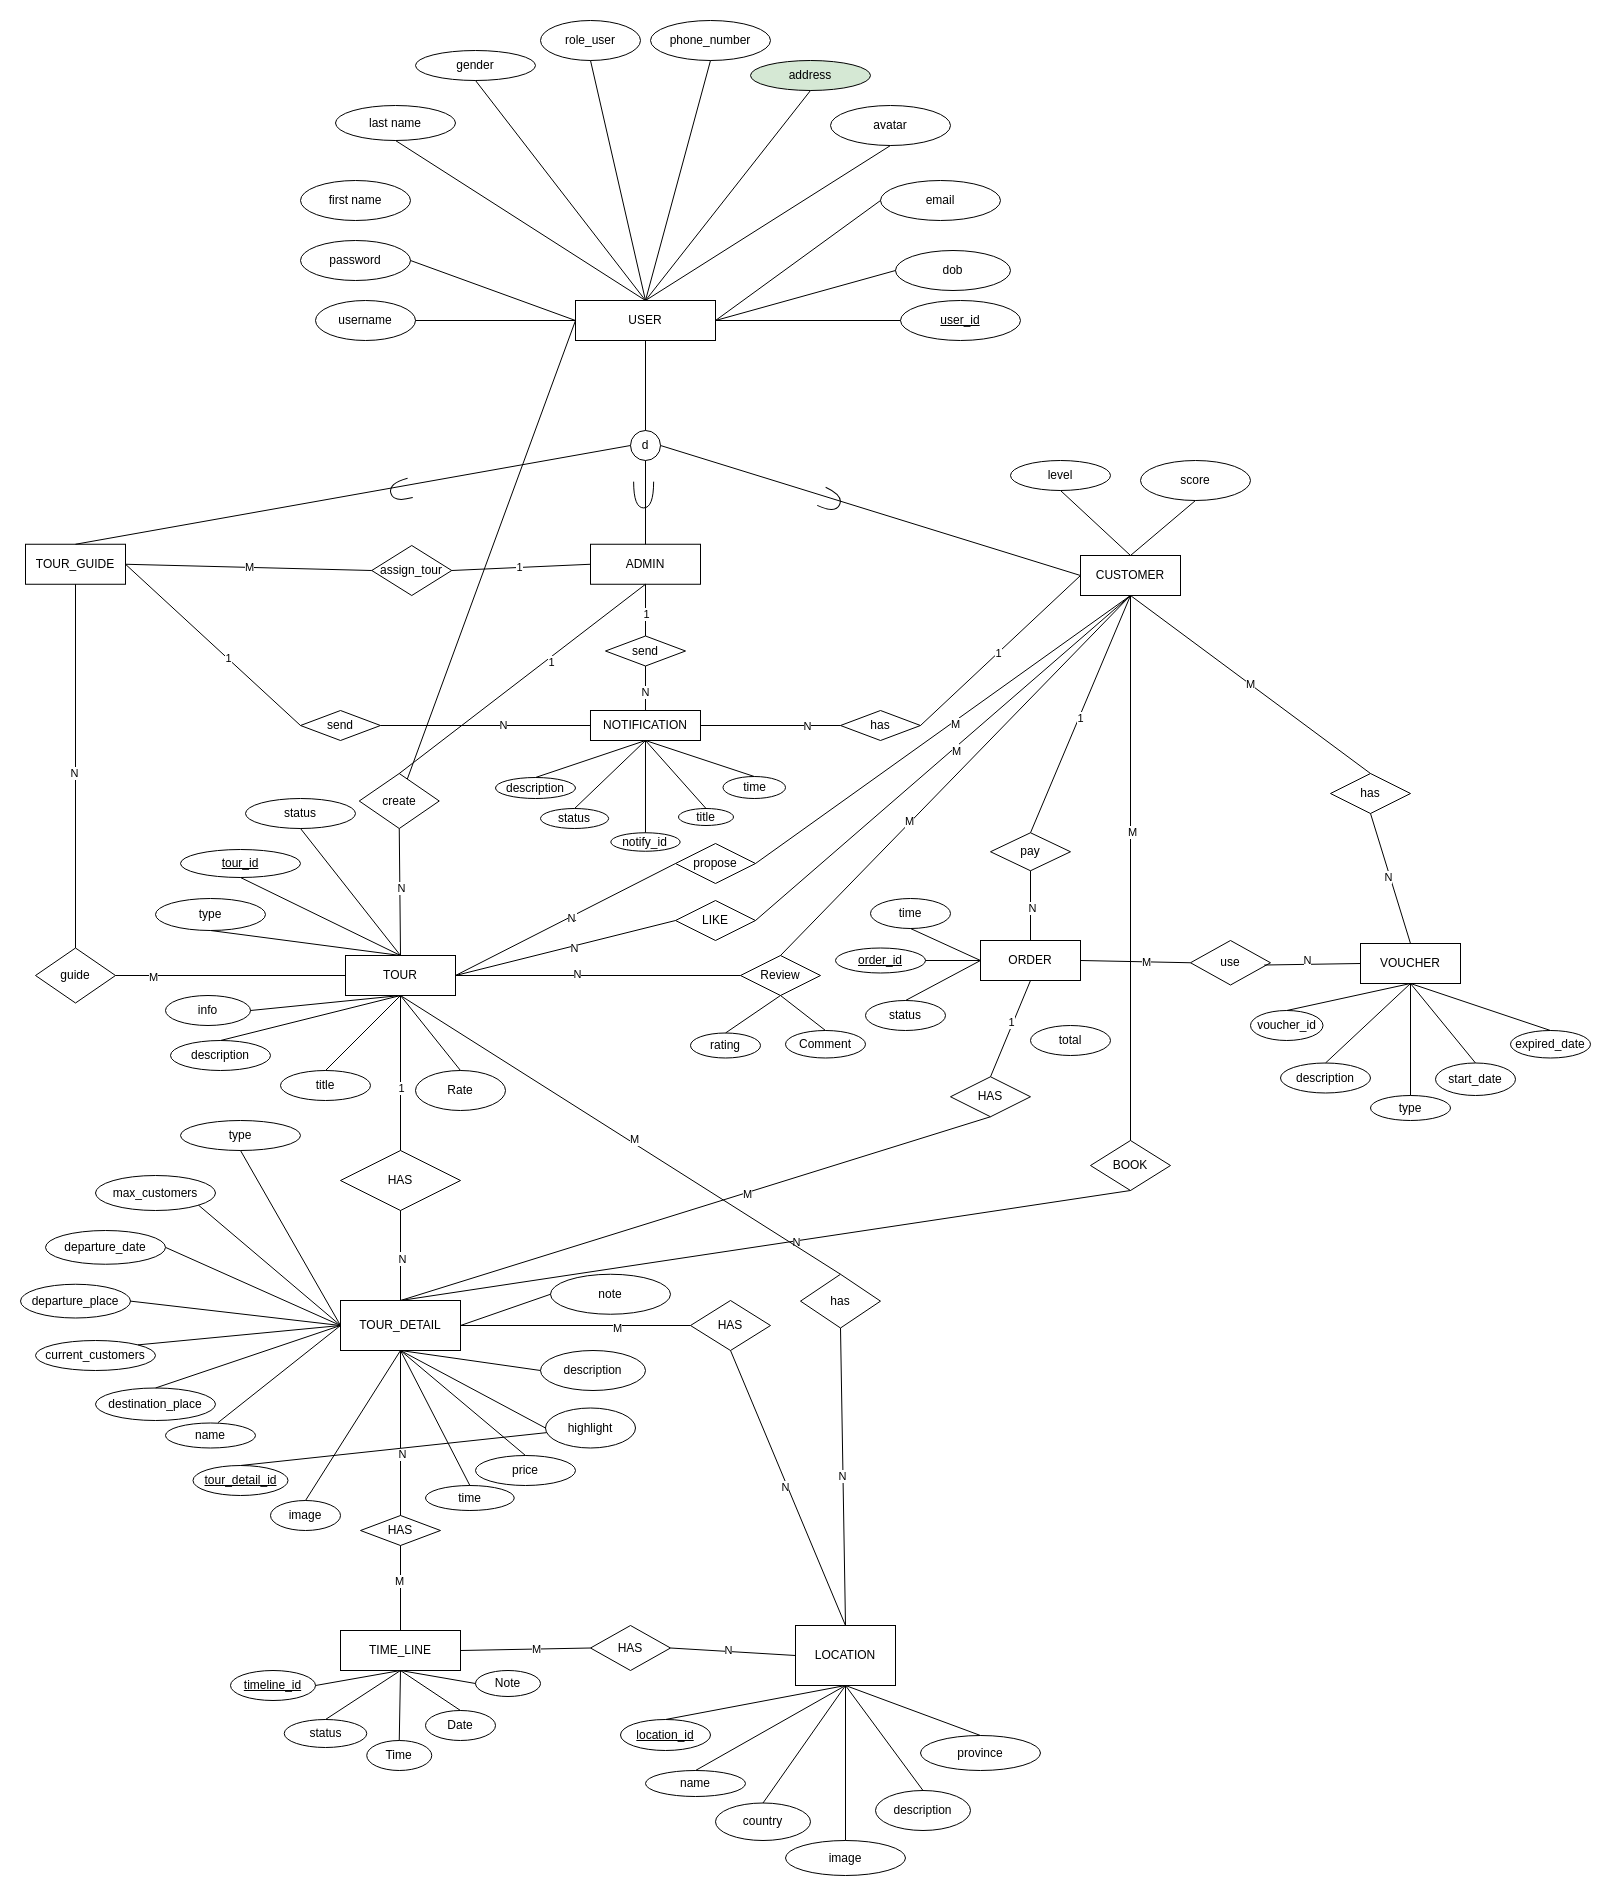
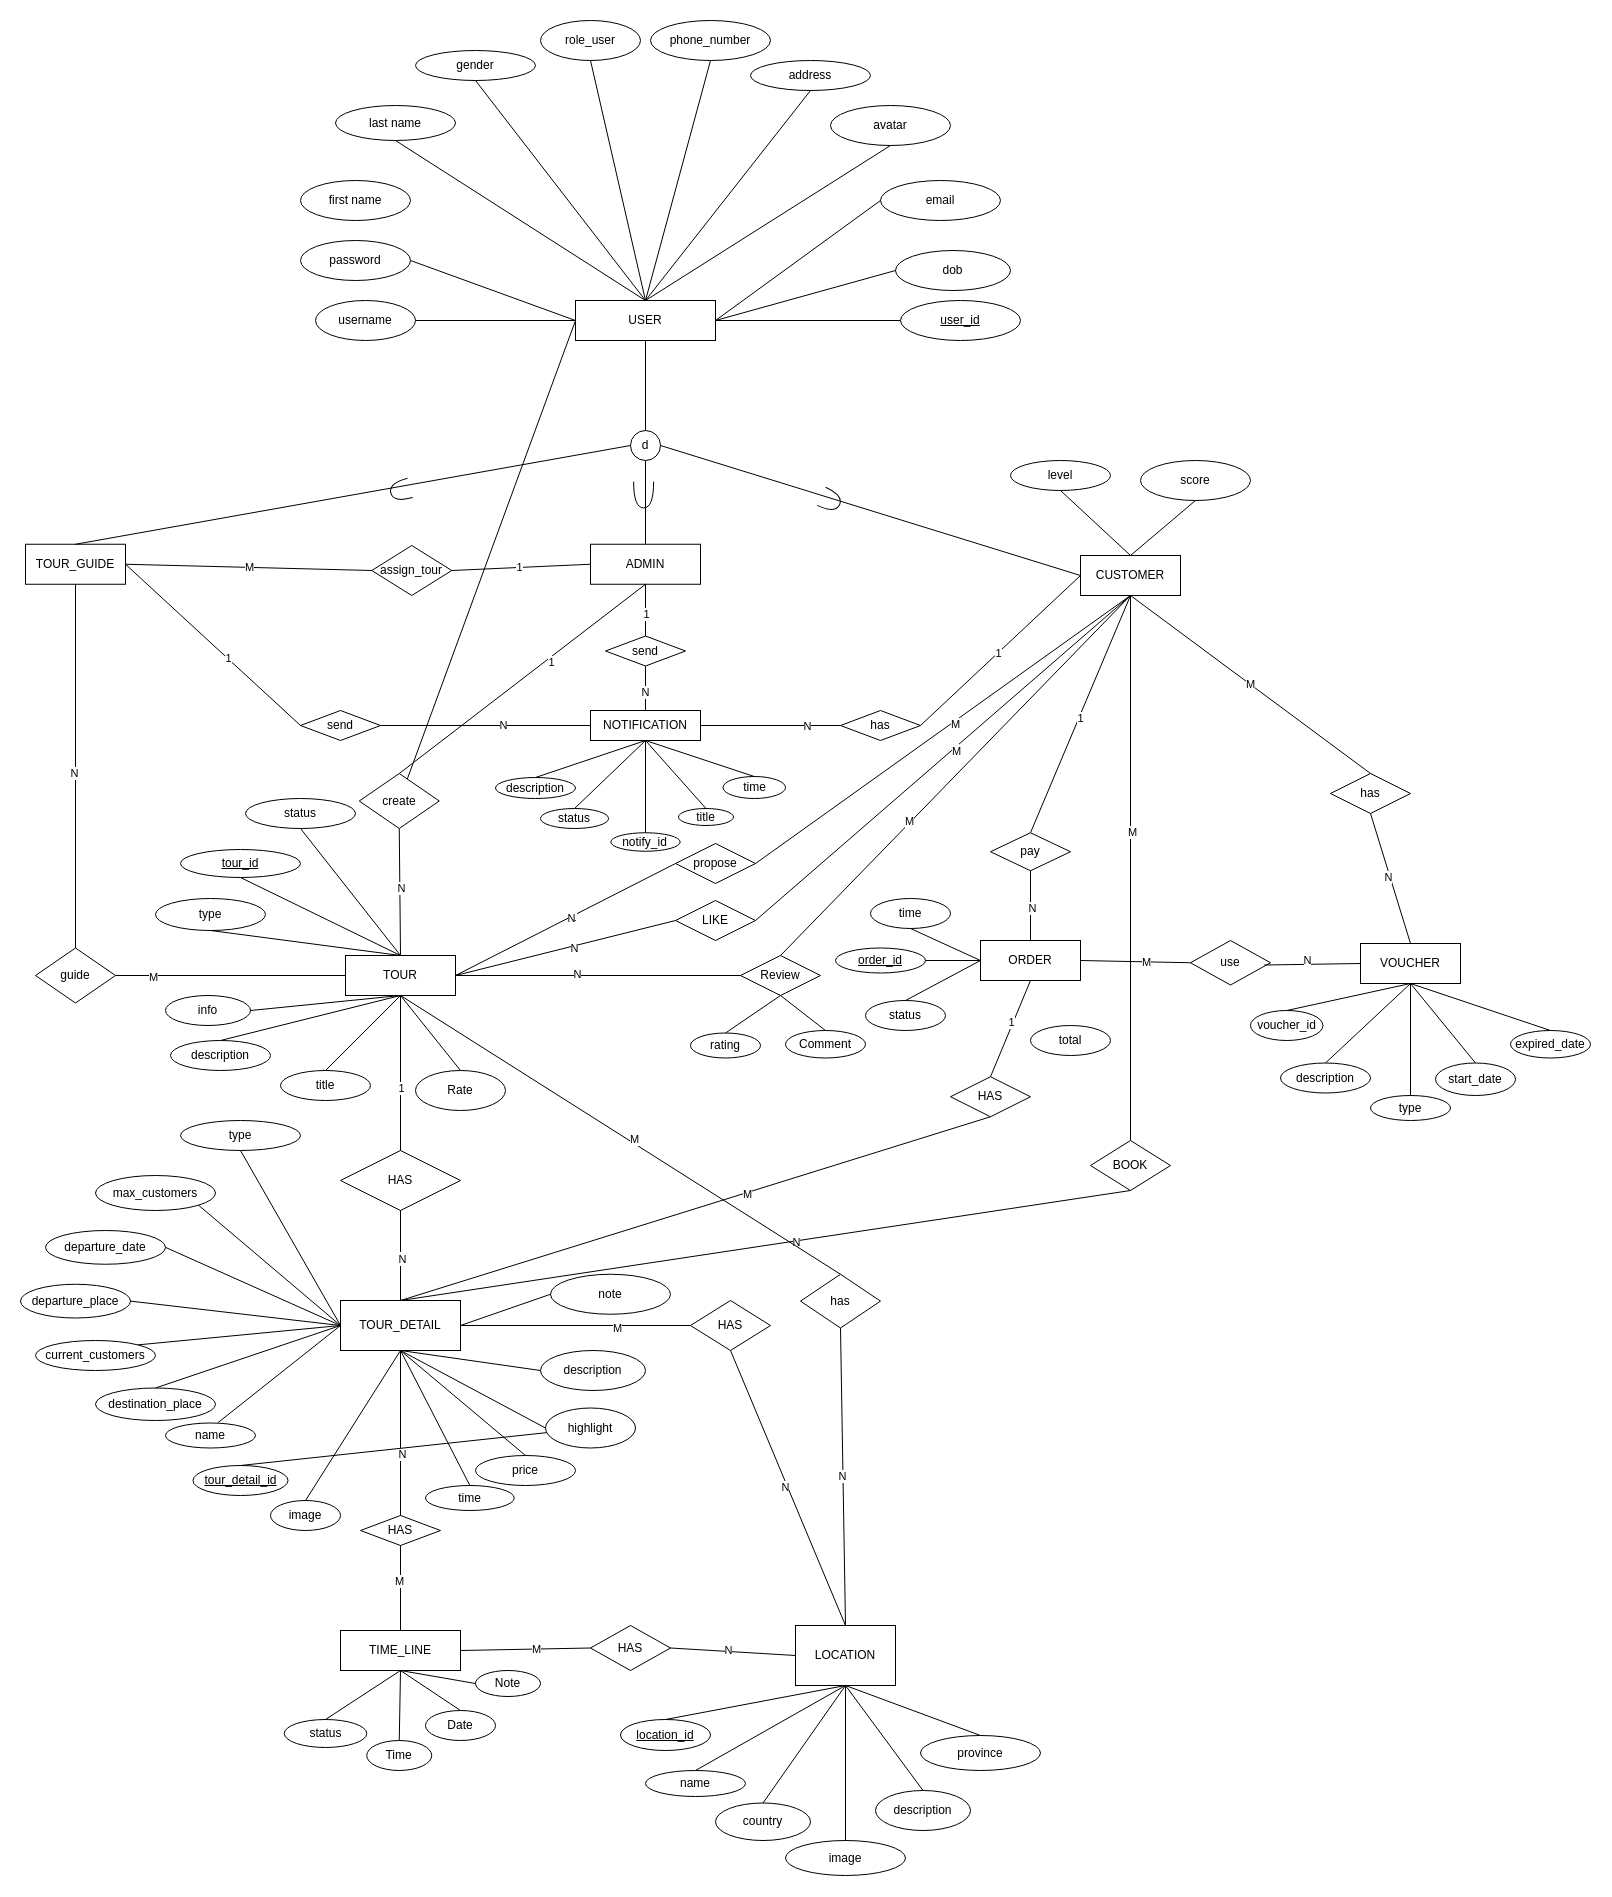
(811, 76) -> (811, 76)
(354, 1679) -> none
(273, 1686) -> none
